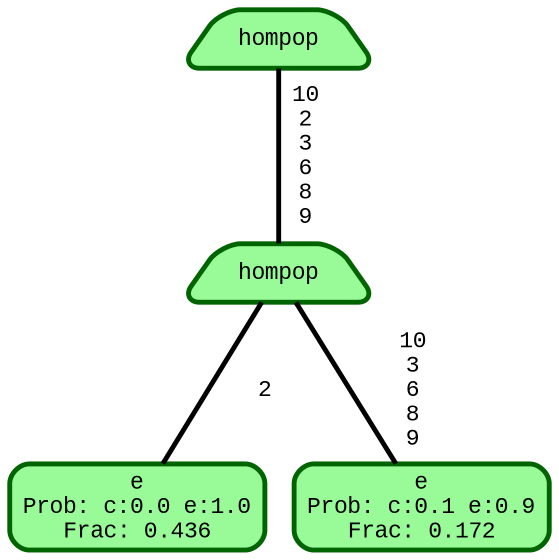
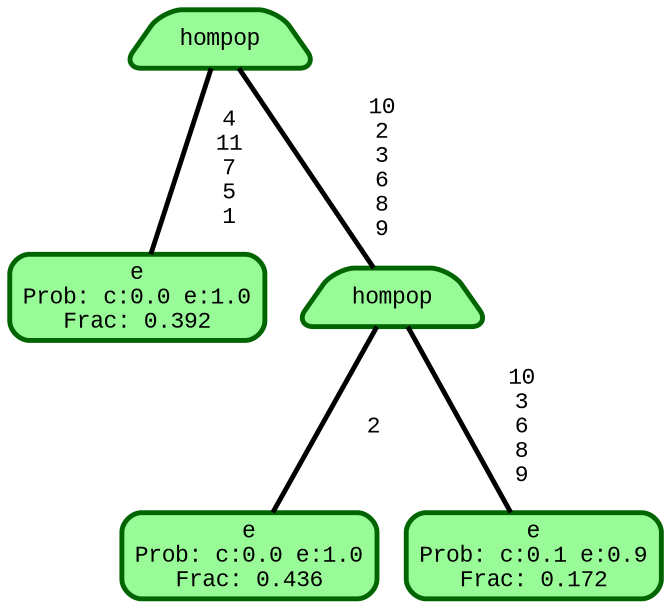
none -> (137, 297)
